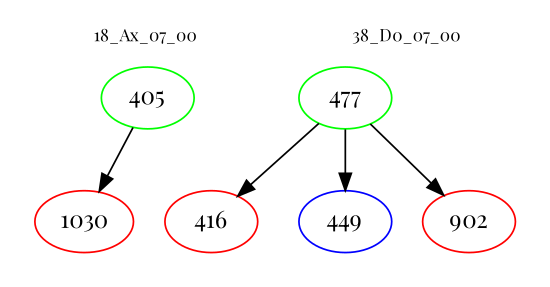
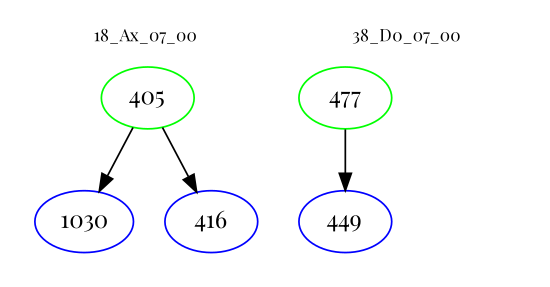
(297, 143) -> (175, 152)
(84, 222) -> (84, 222)
(211, 222) -> (211, 222)
(469, 222) -> none
